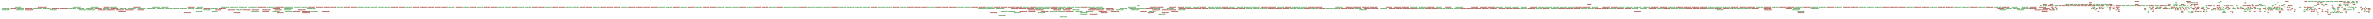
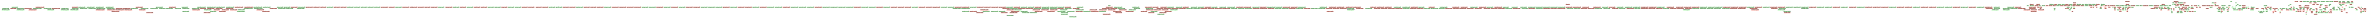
none -> (211, 9)
